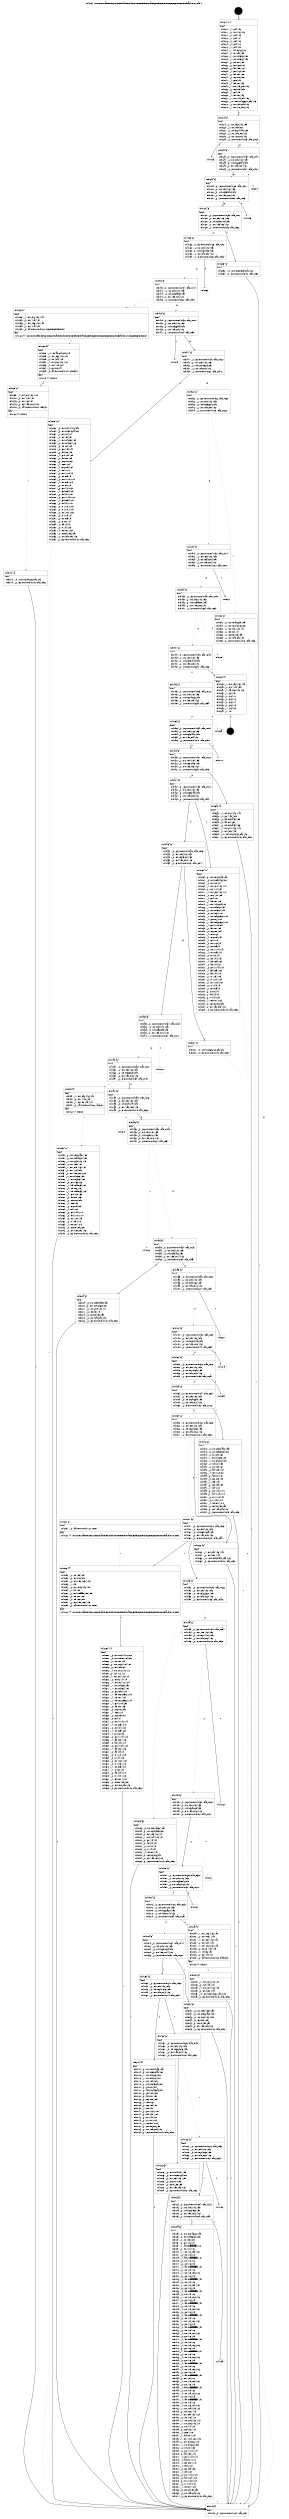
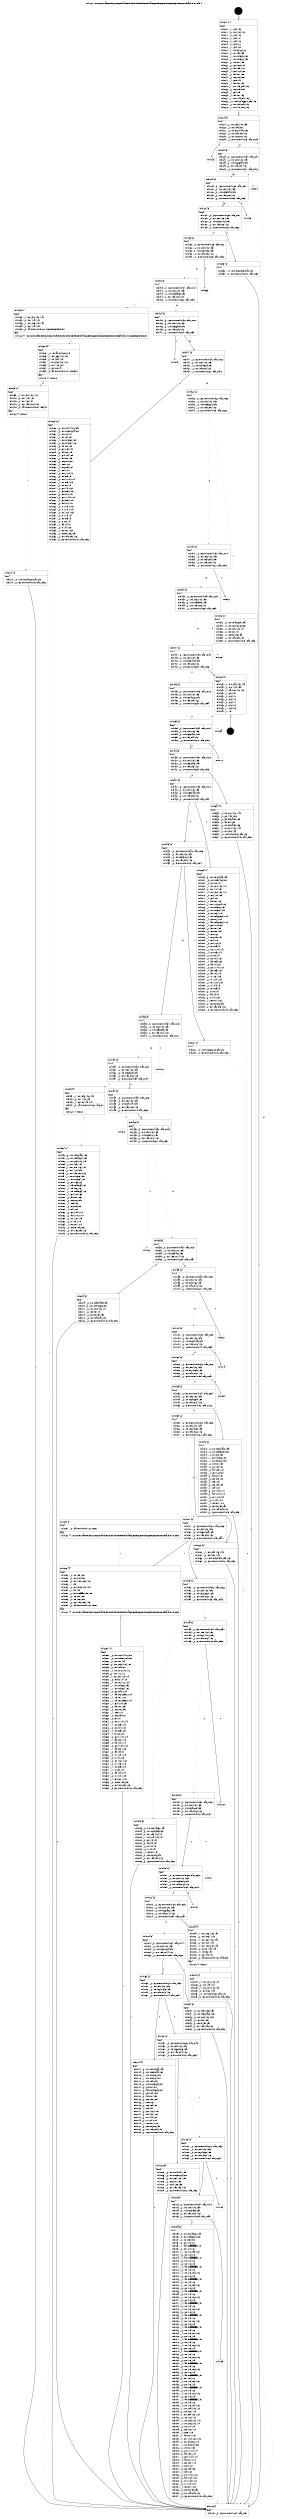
(208, 1971) -> (210, 1970)
